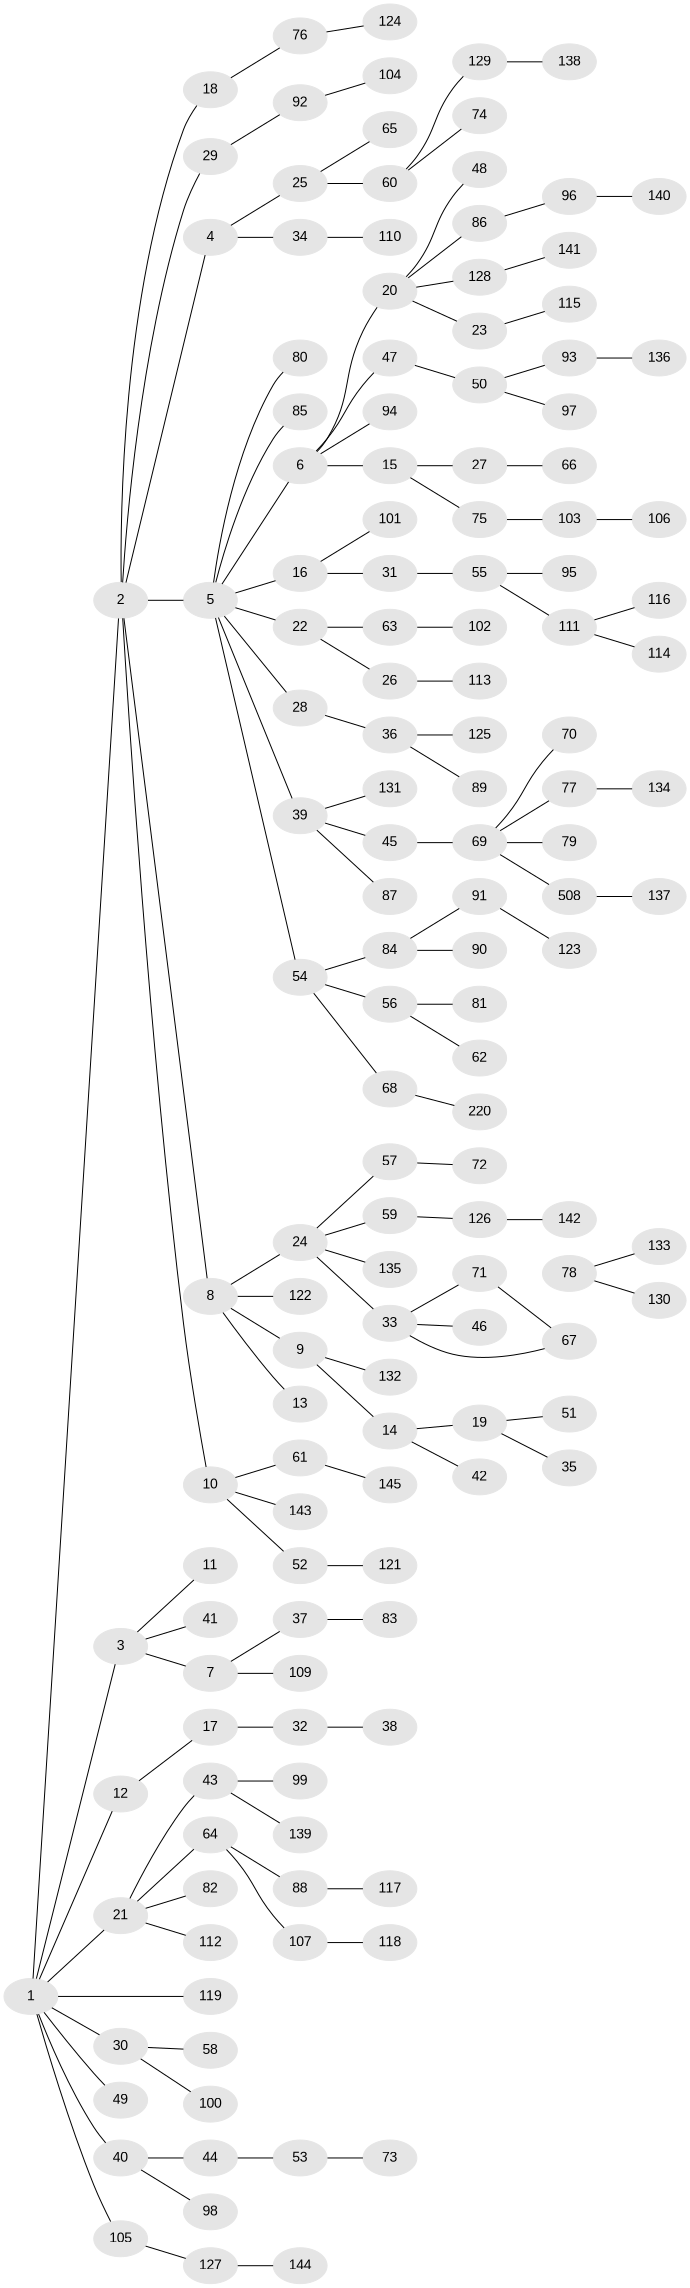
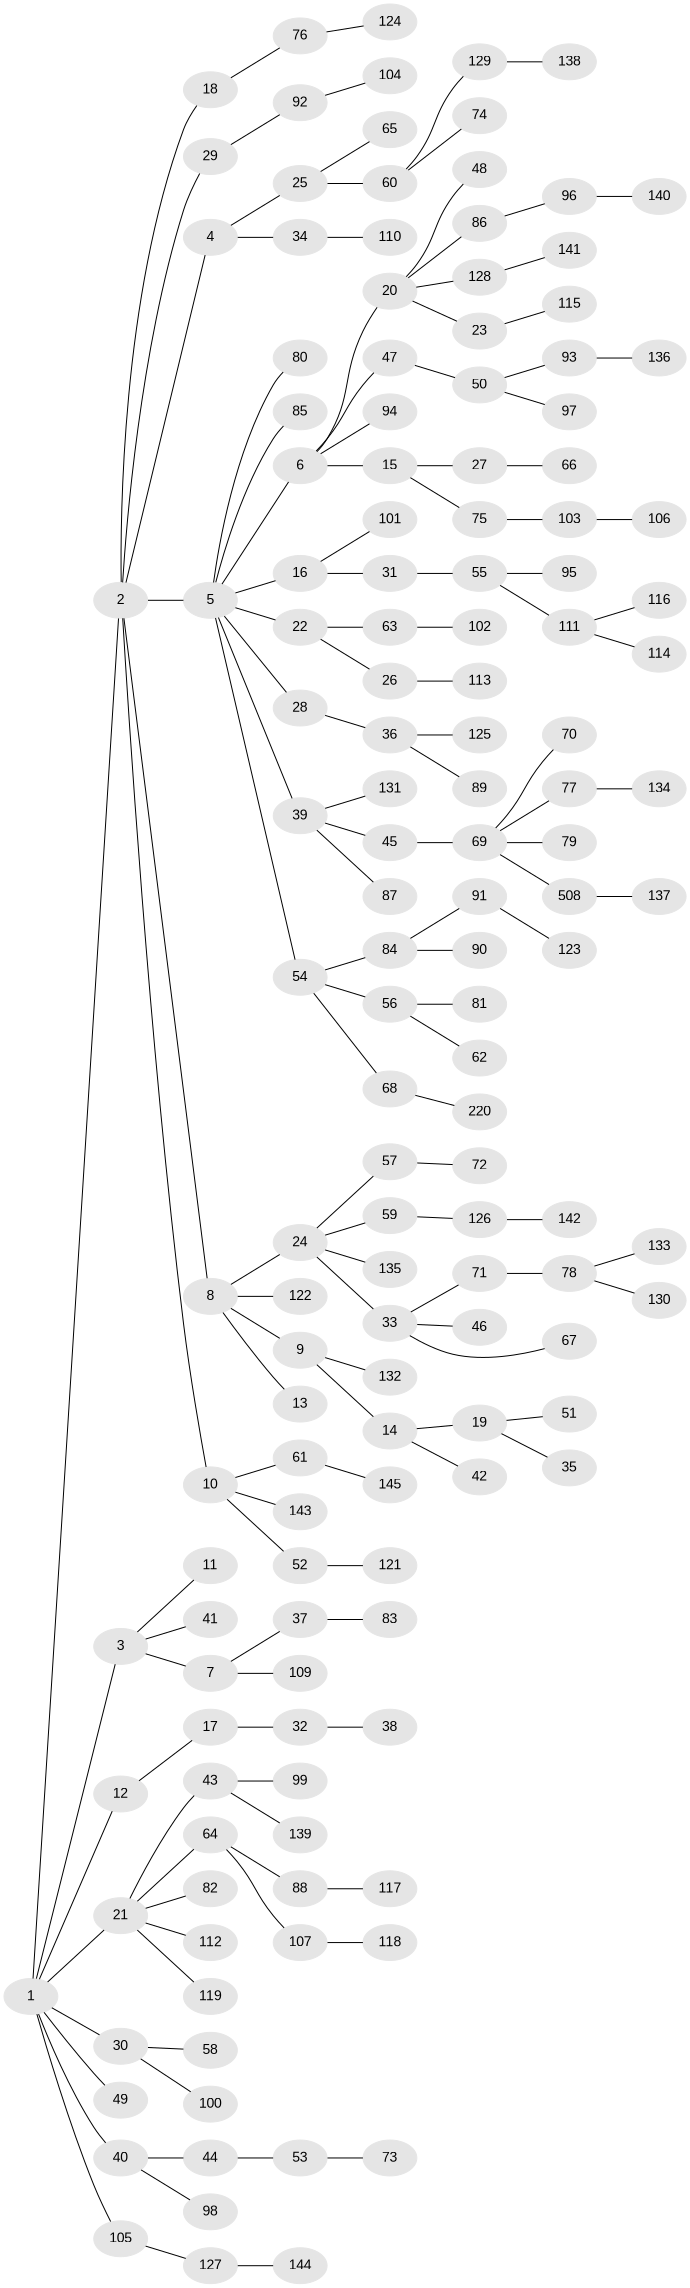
(525, 1307) -> (525, 1273)
(121, 1996) -> (166, 1956)
